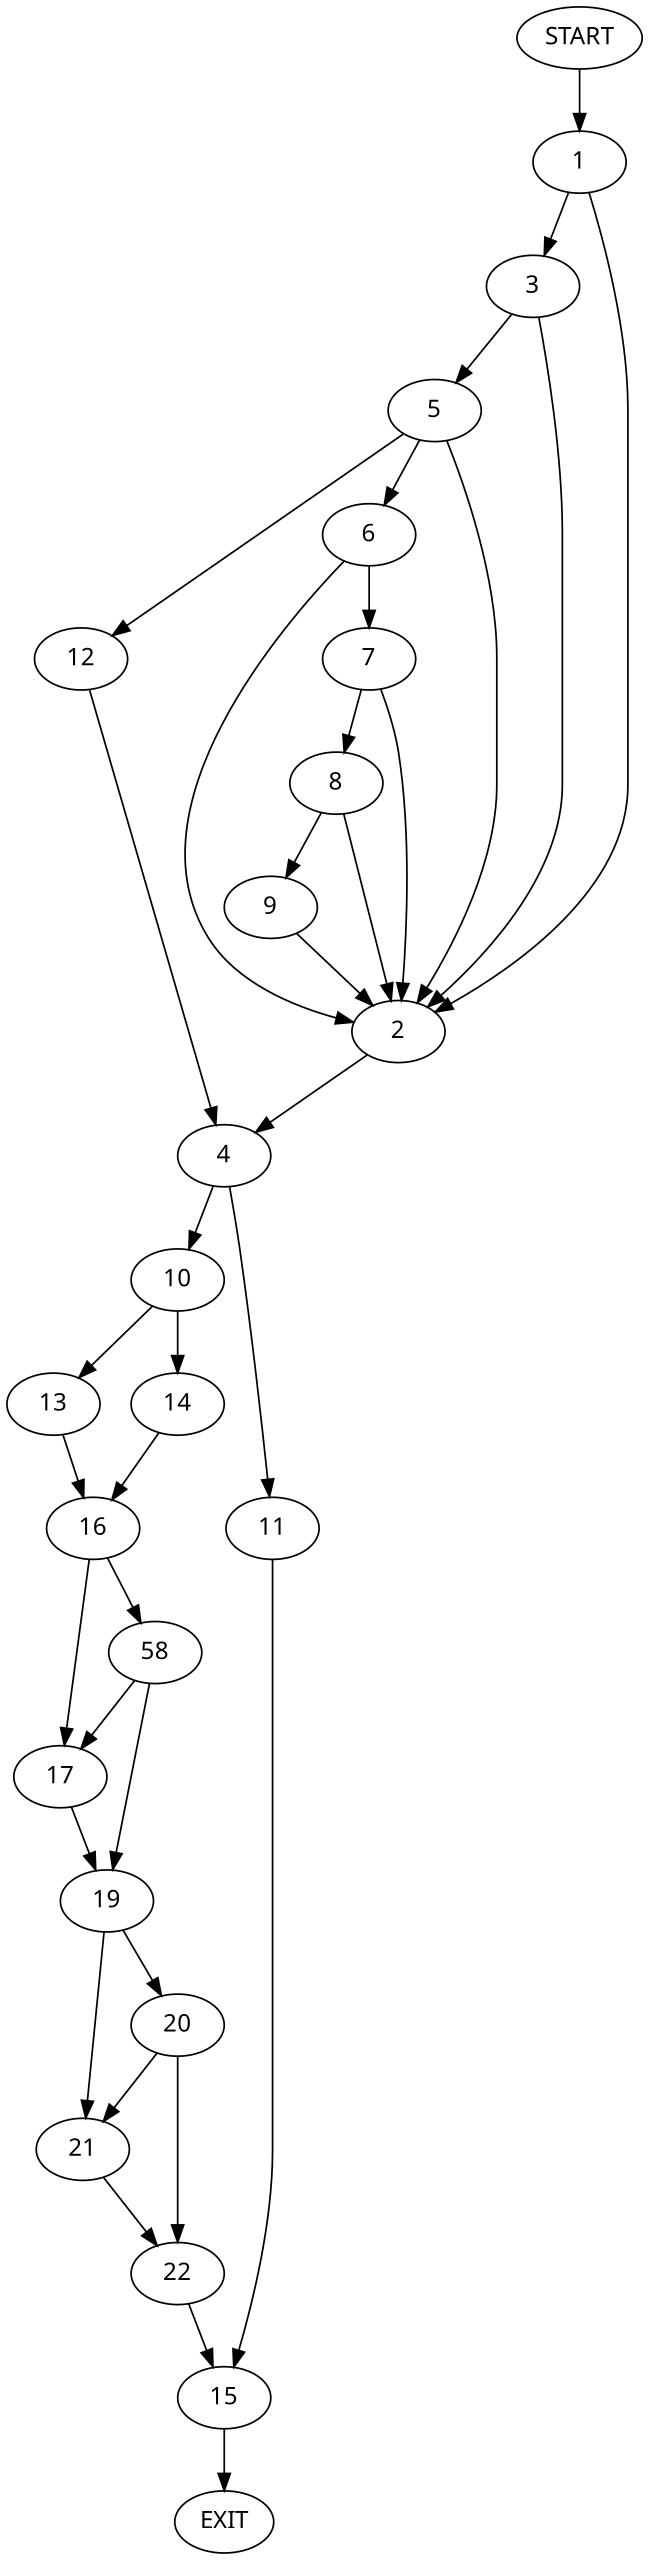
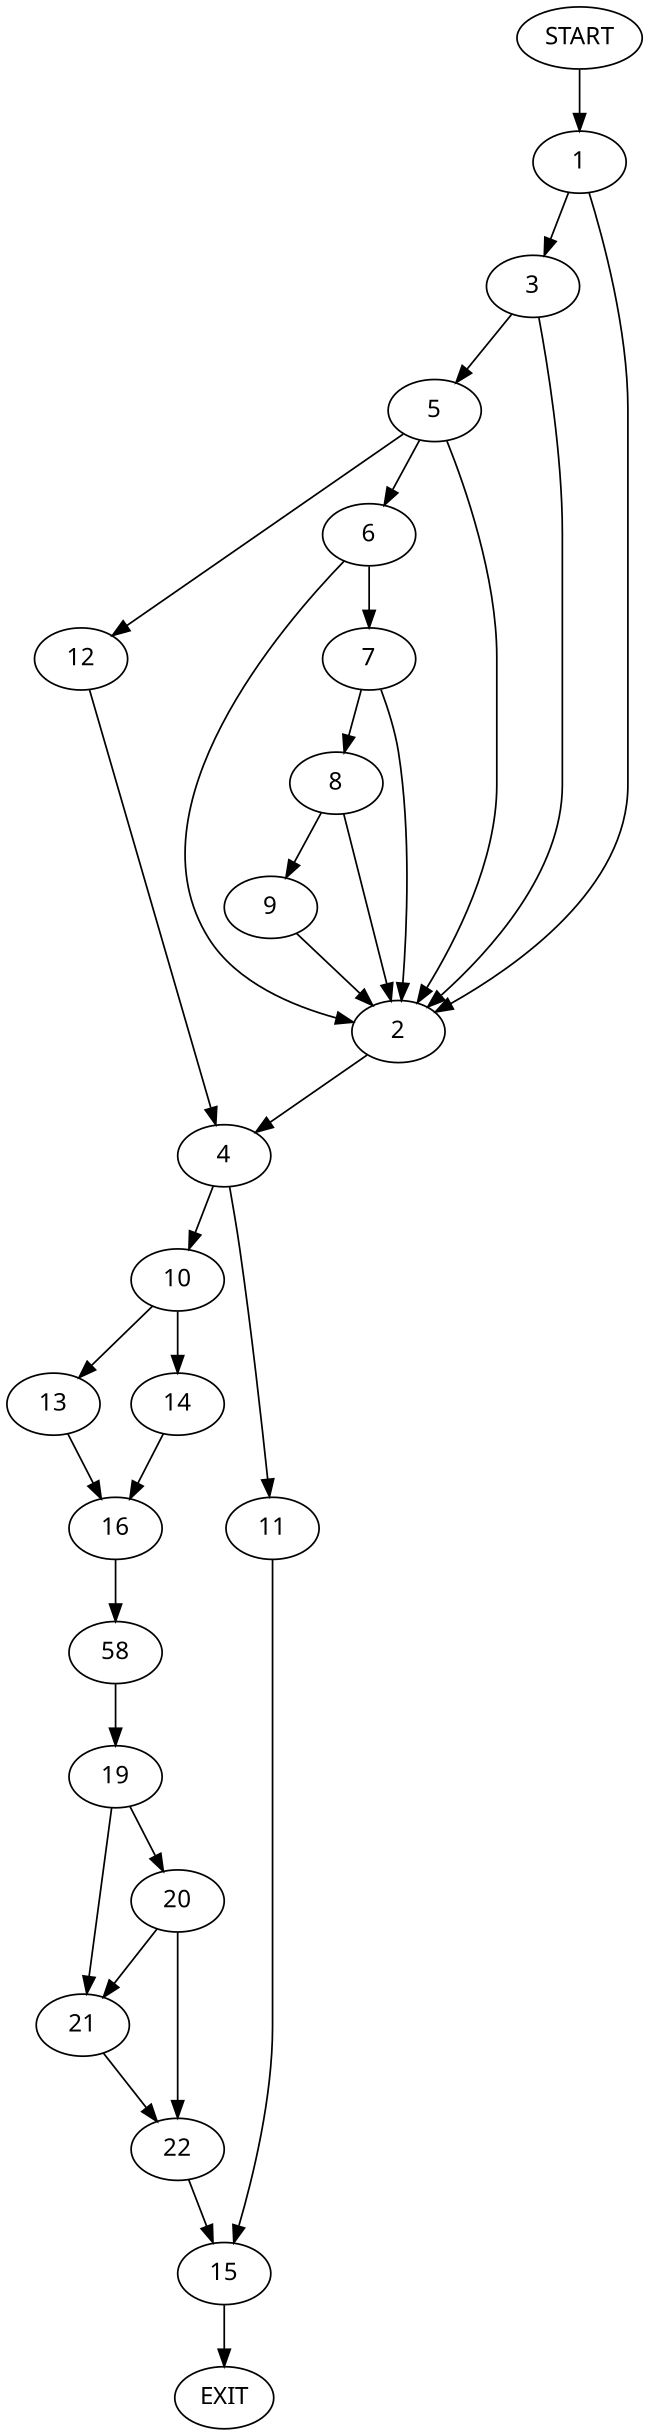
(60, 1777) -> none
